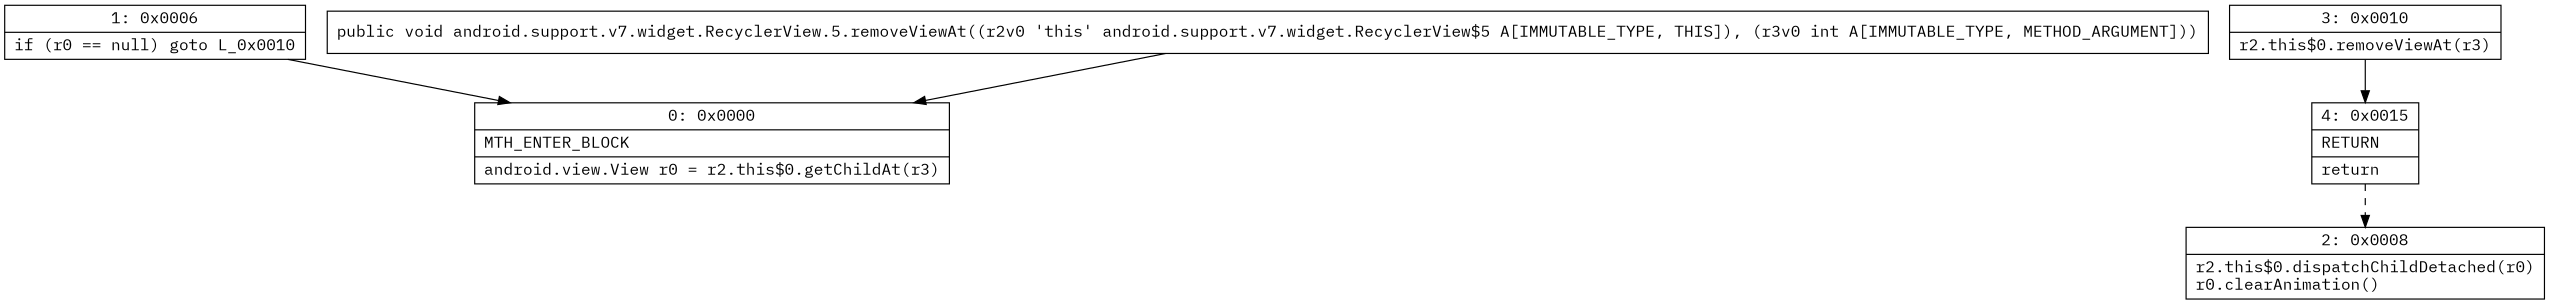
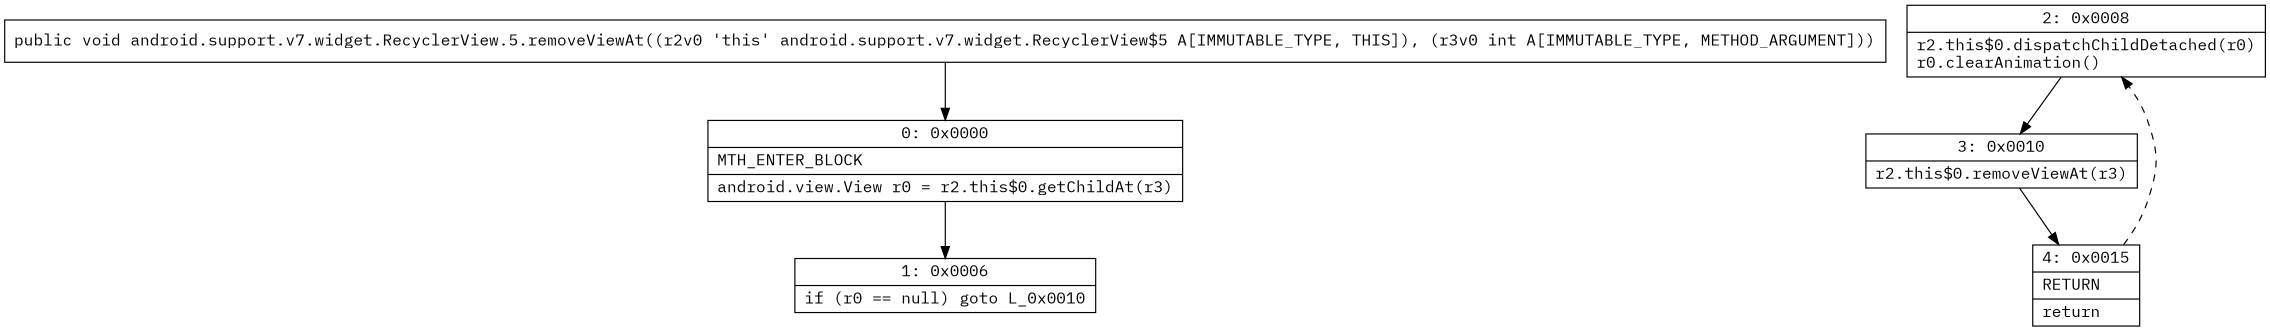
(393, 80) -> (945, 224)
none -> (2044, 101)
